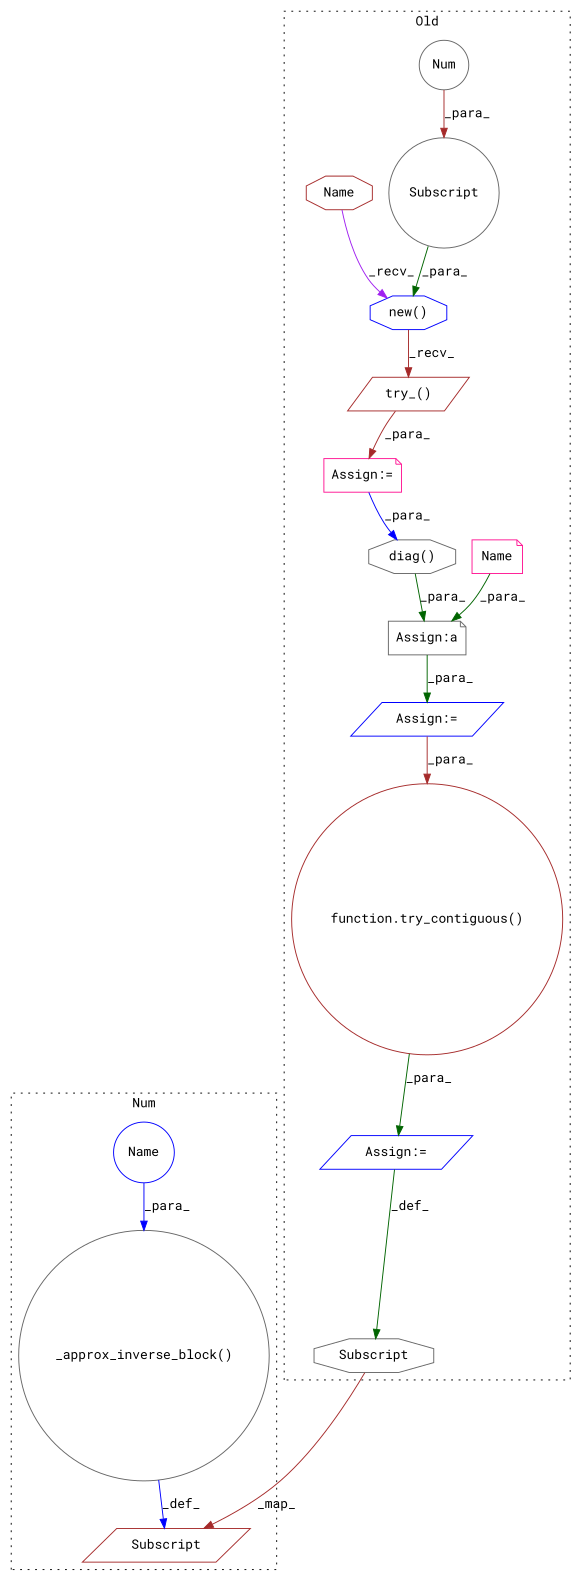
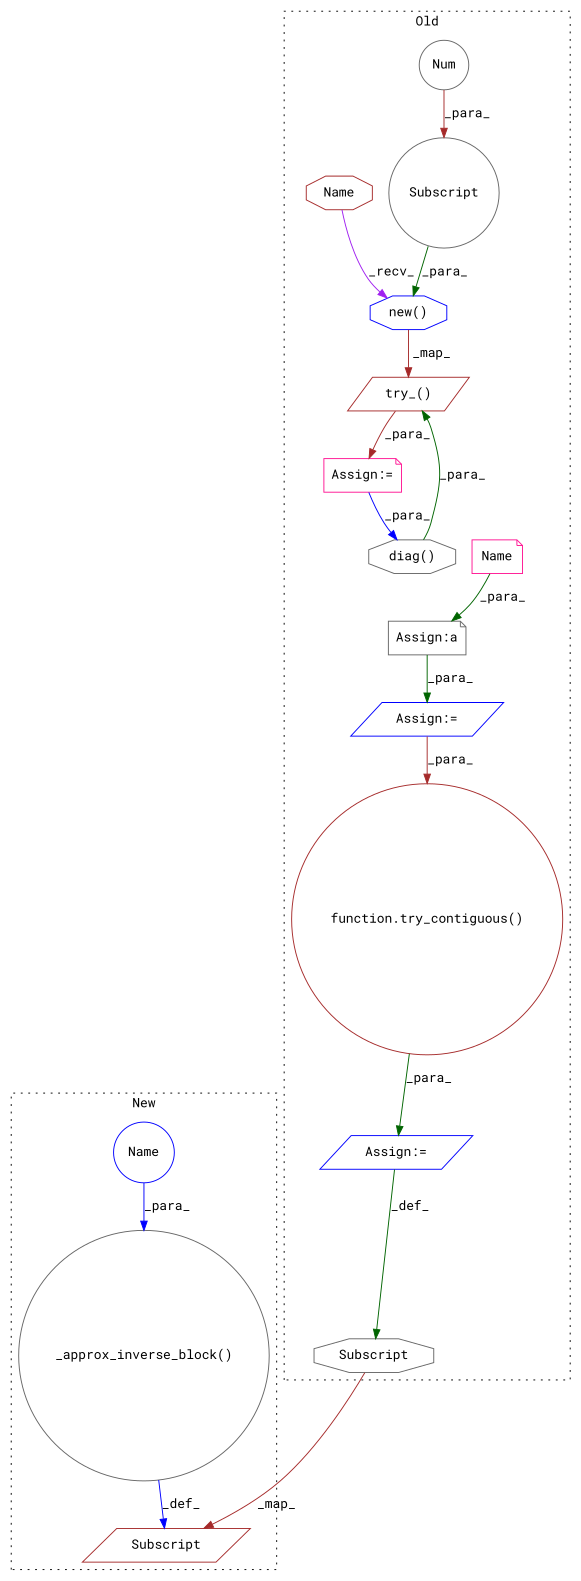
(432, 353) -> (432, 353)
(419, 593) -> (439, 480)
(144, 1104) -> (144, 1104)
